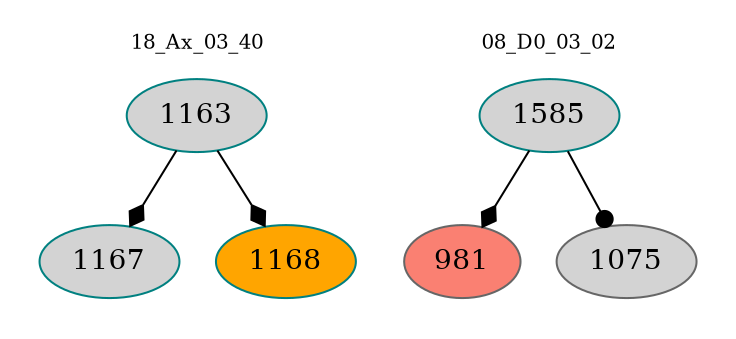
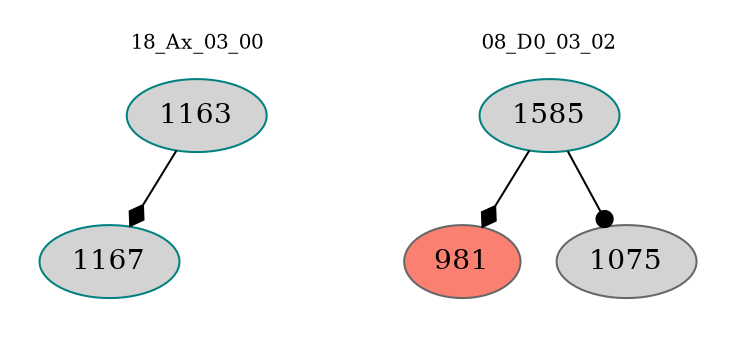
(198, 44) -> (198, 44)
(286, 262) -> none
